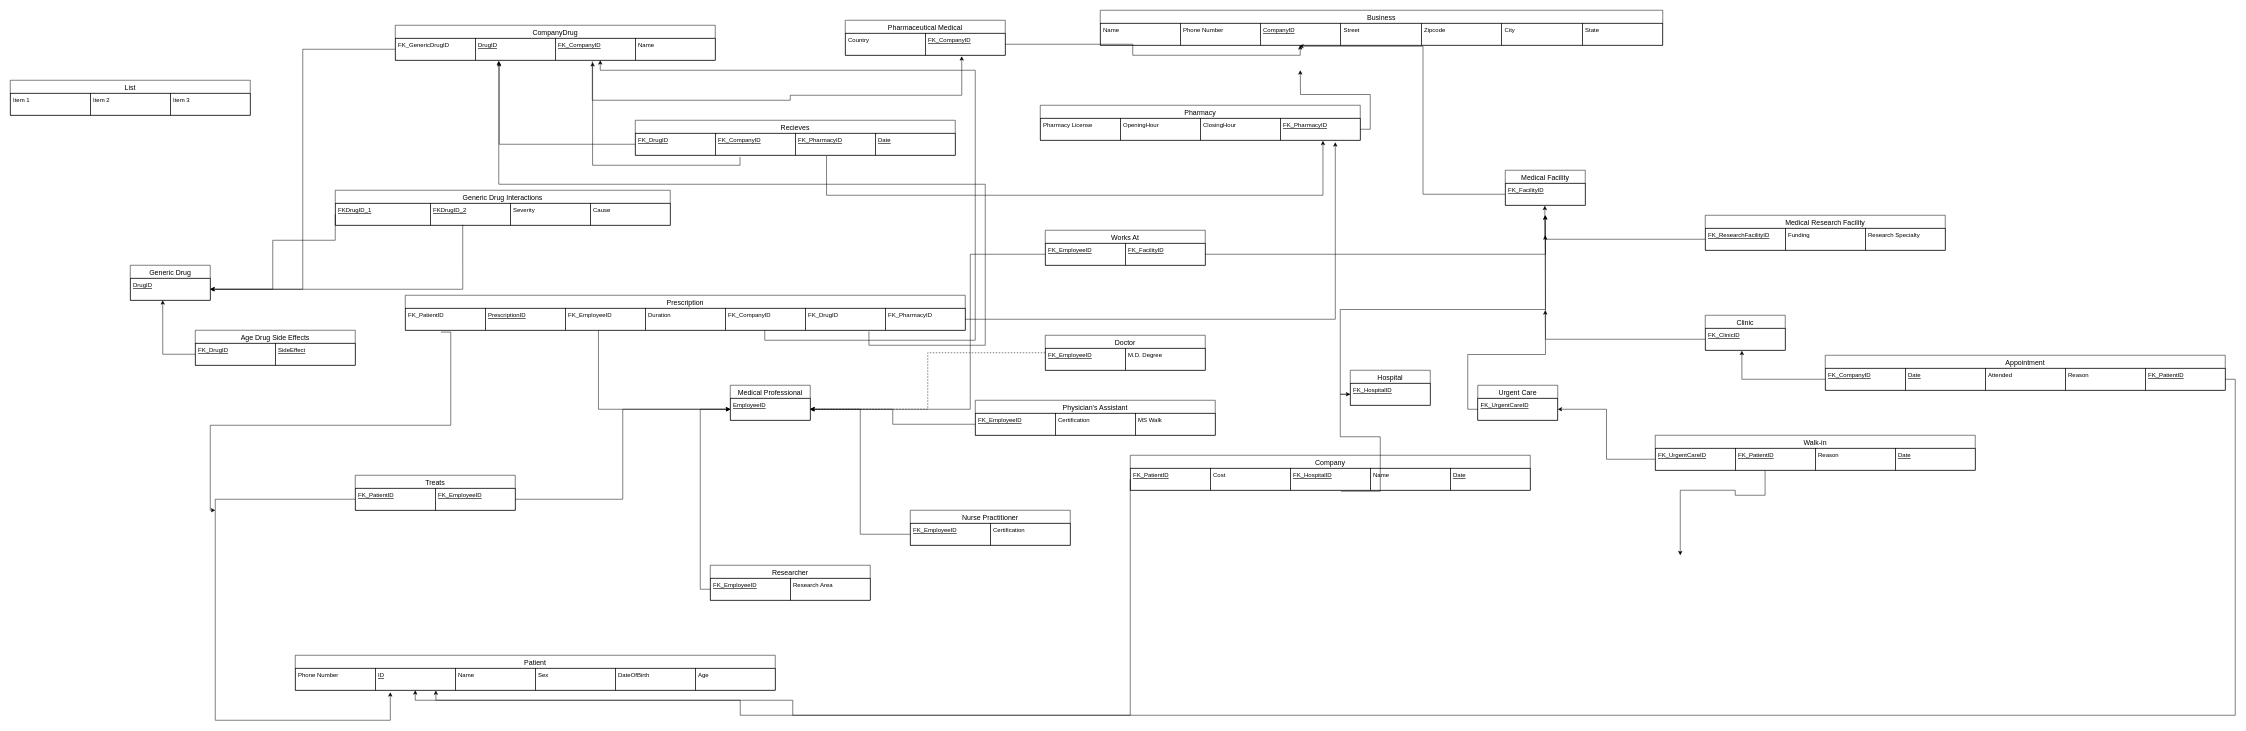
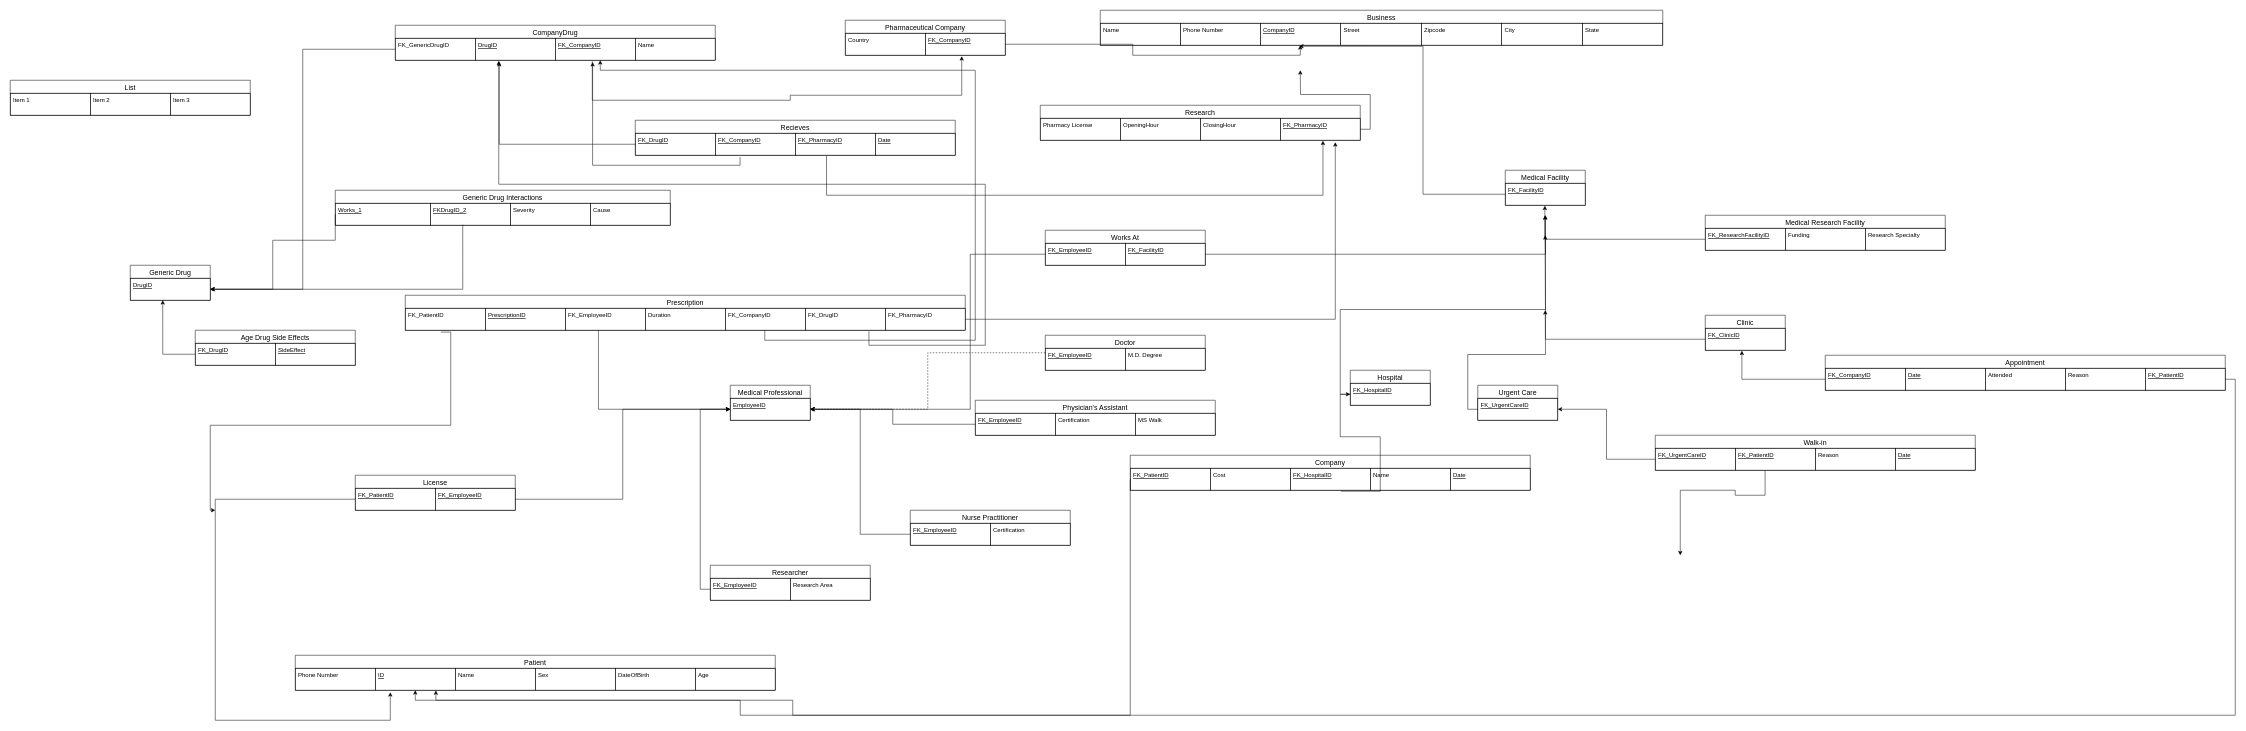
(925, 27) -> (925, 27)
(1200, 112) -> (1200, 112)
(355, 210) -> (350, 210)
(435, 482) -> (435, 482)
